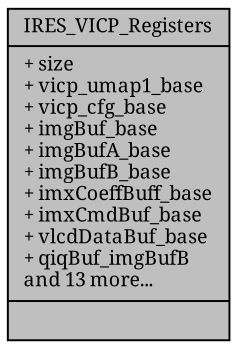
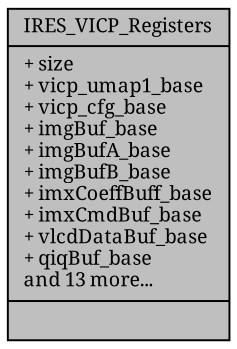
(107, 259) -> (88, 259)
